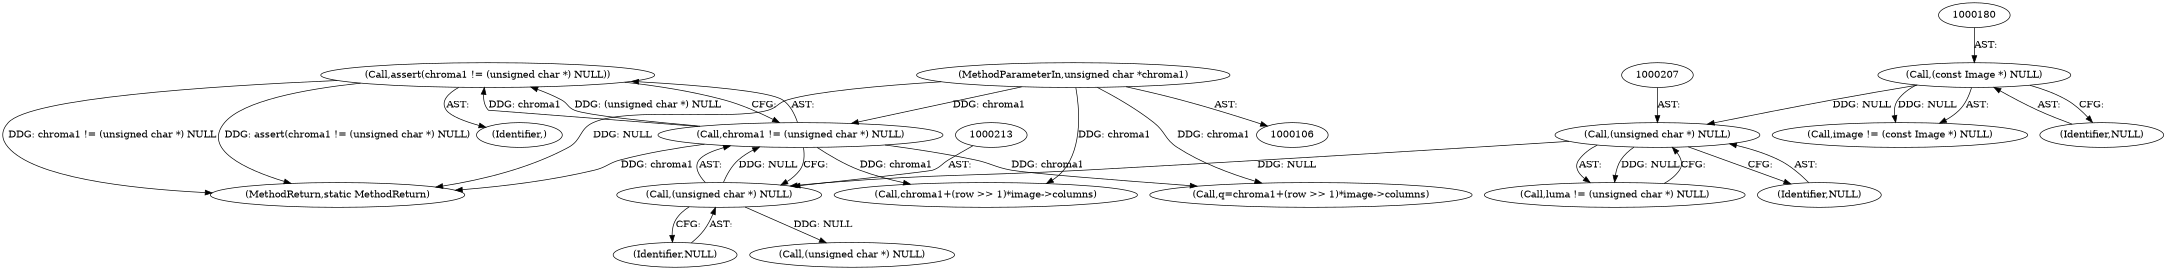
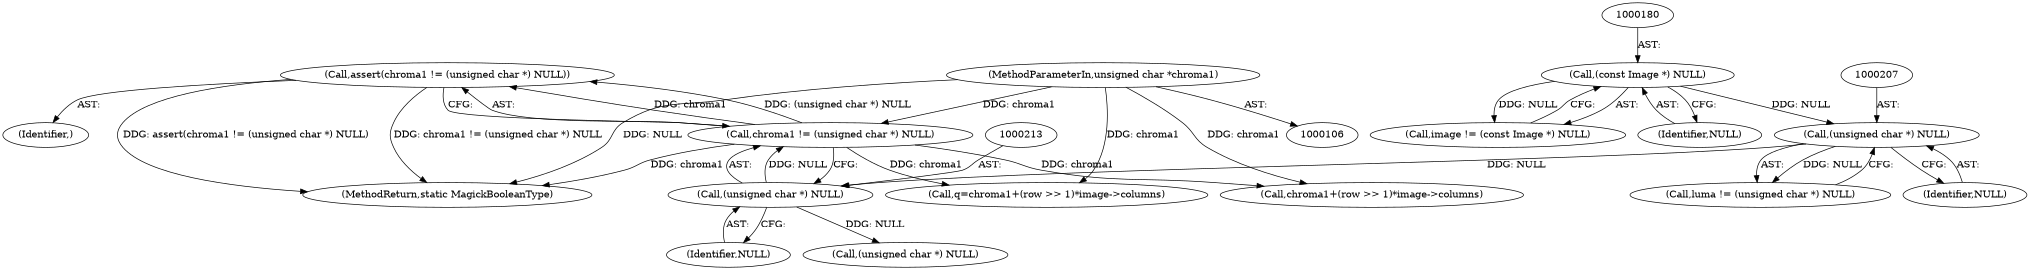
none -> (1563, 106)
(338, 195) -> (447, 195)
